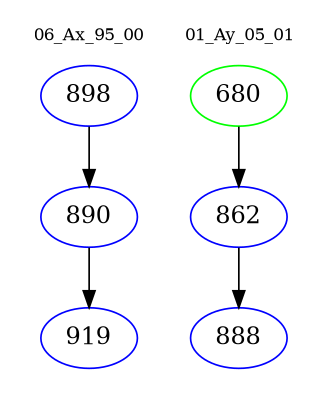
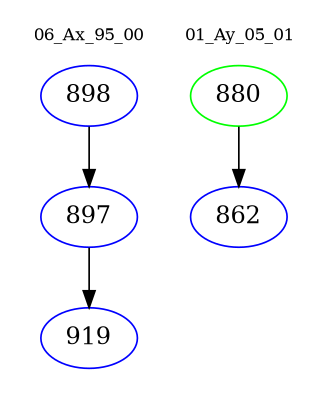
(239, 96) -> (239, 96)
(89, 217) -> (89, 217)
(239, 338) -> none
